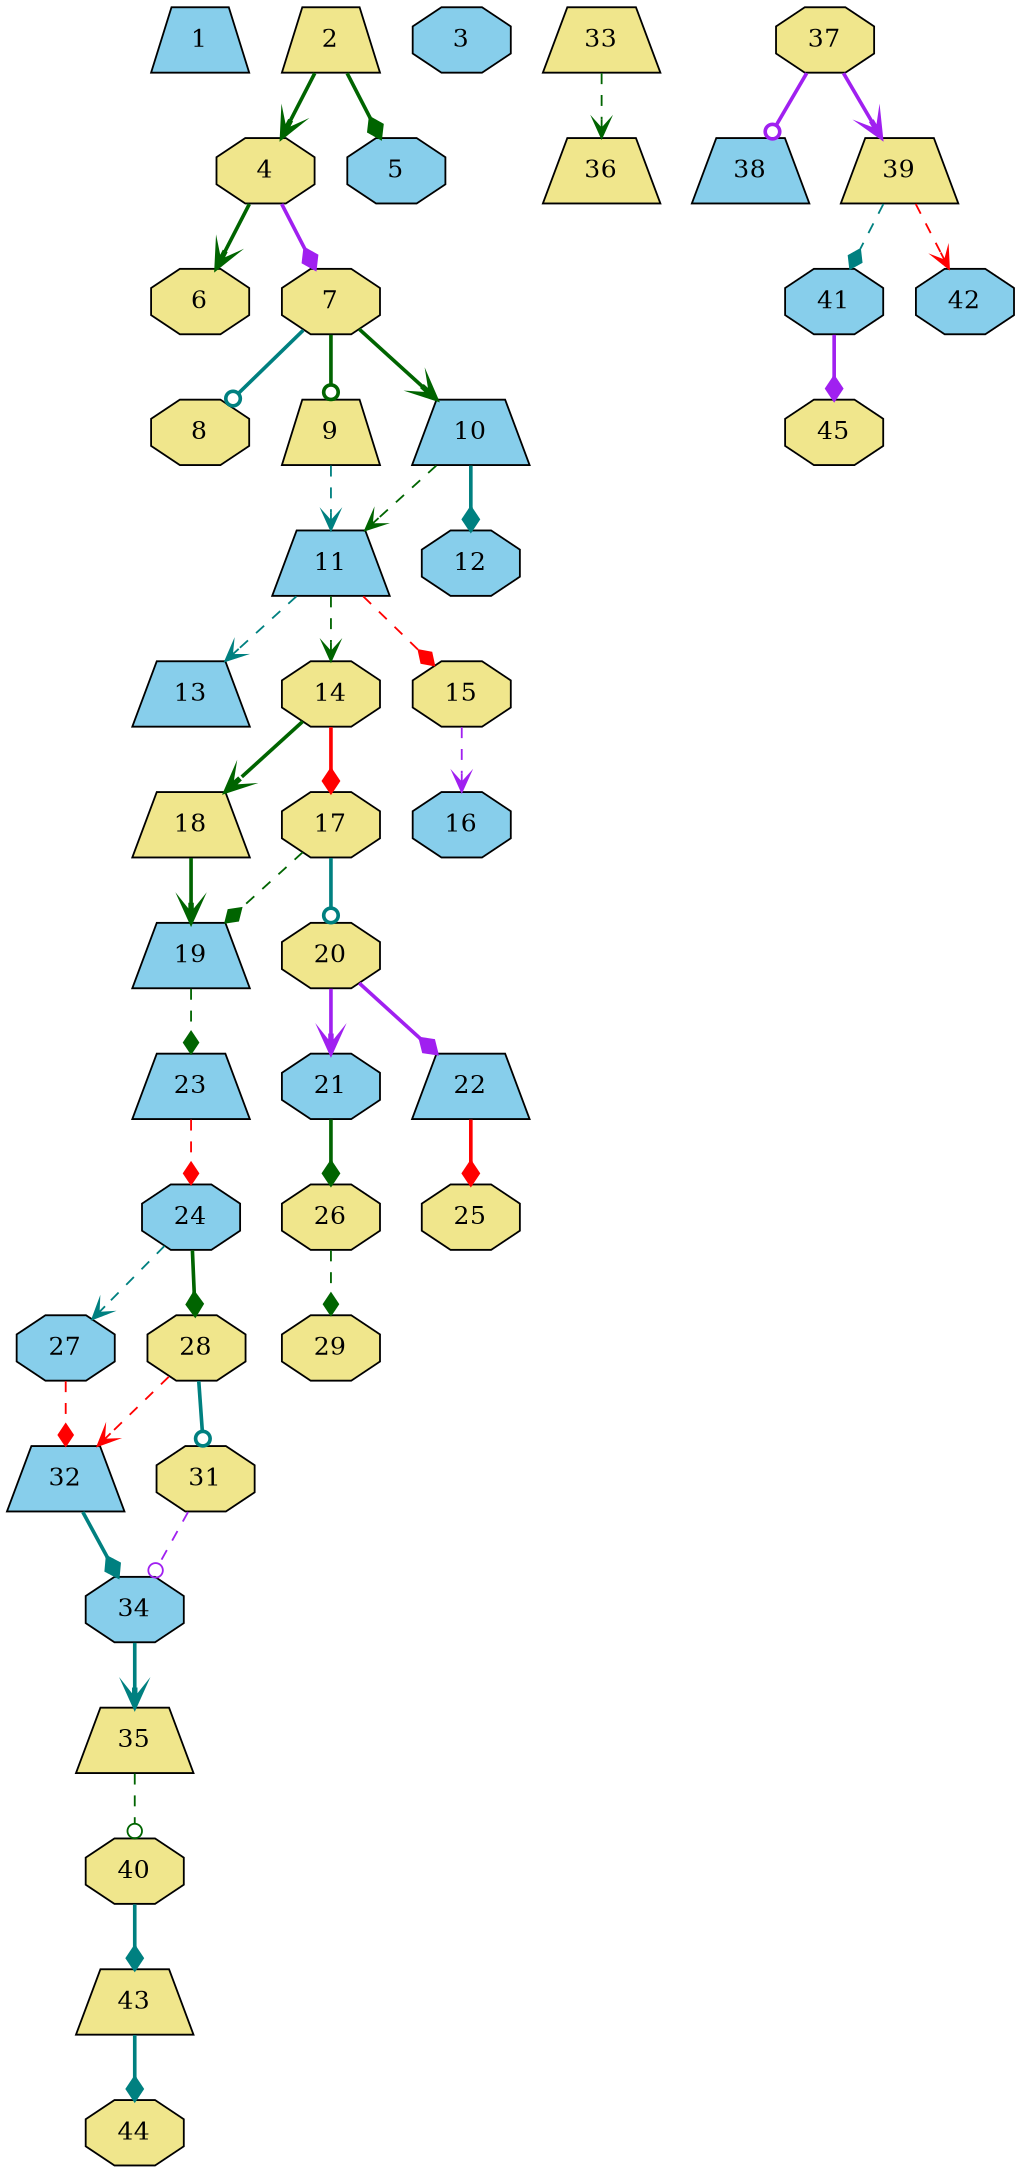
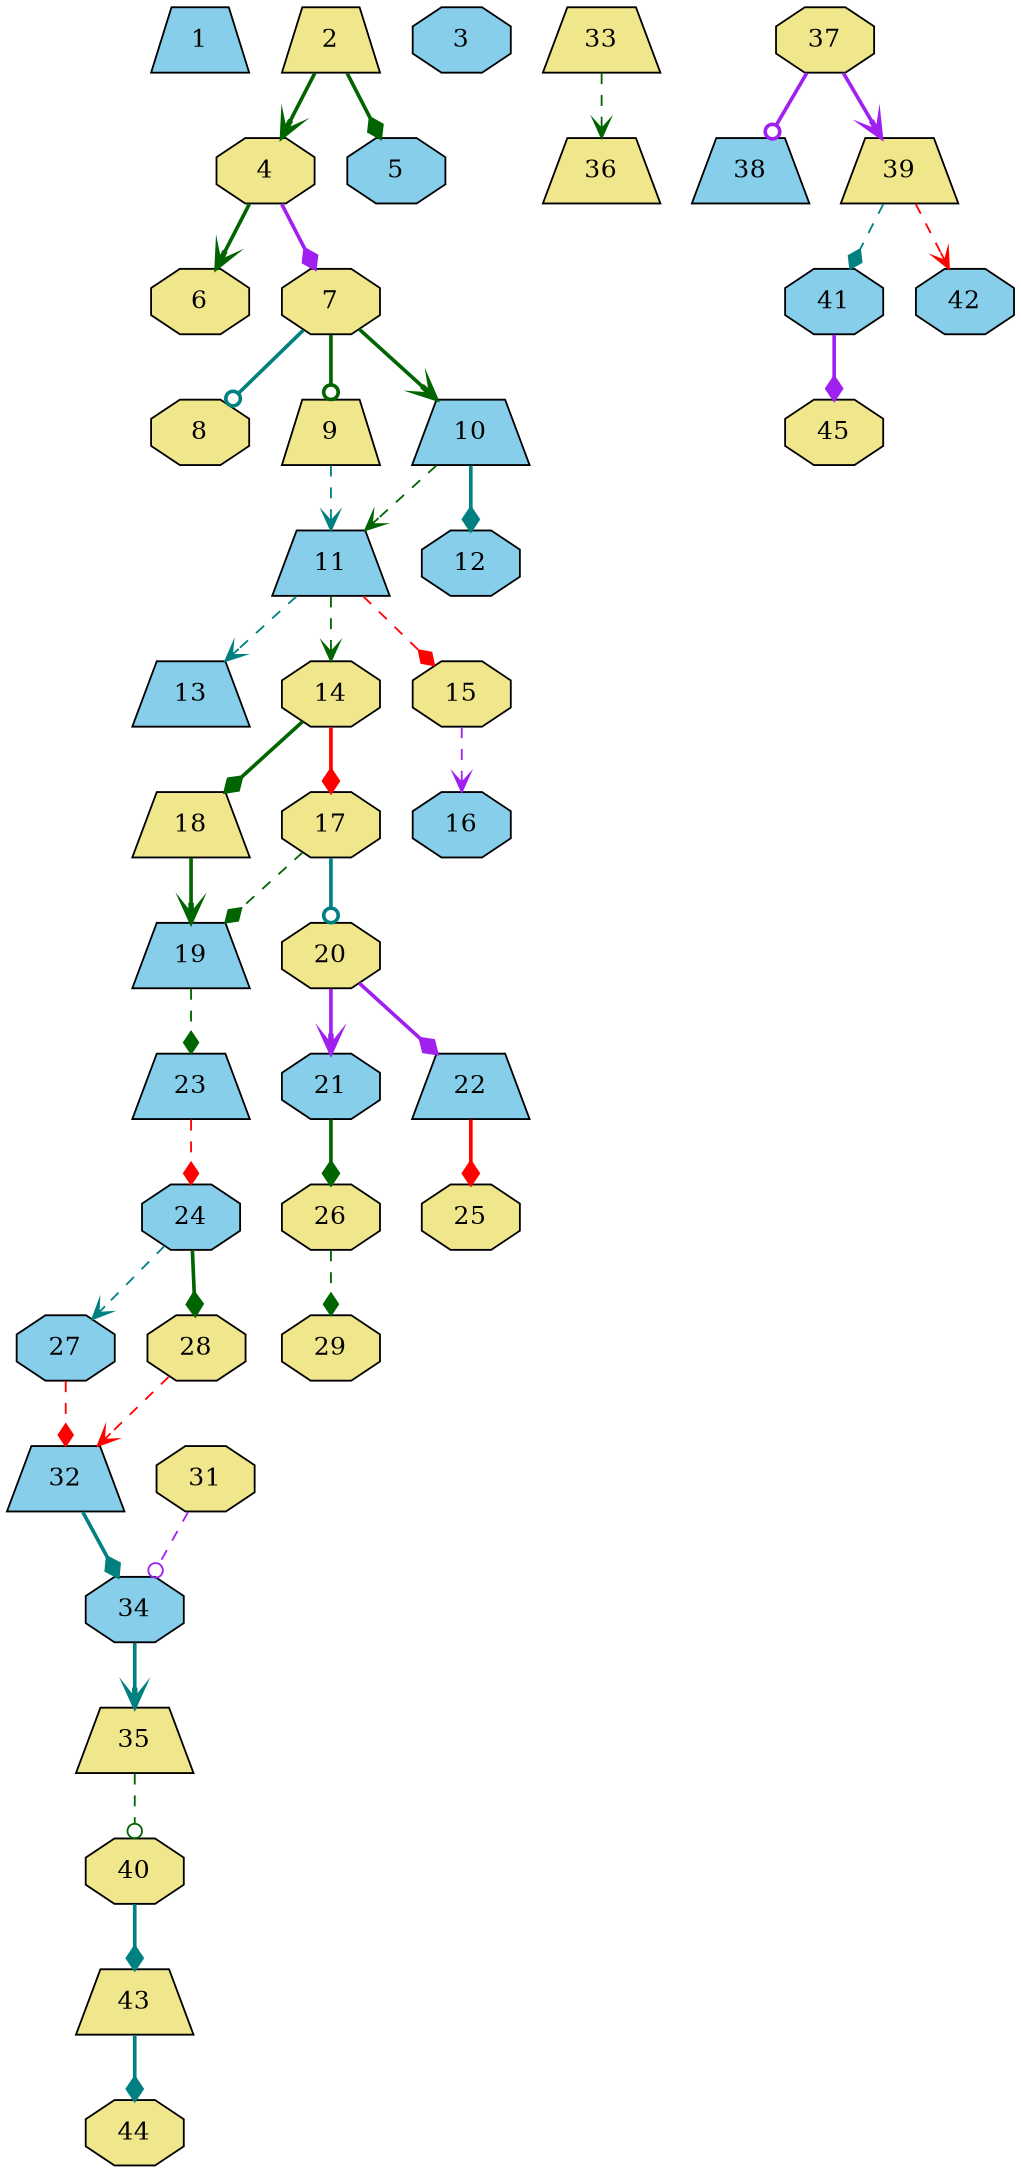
(272, 749) -> (272, 749)
(201, 1406) -> none
